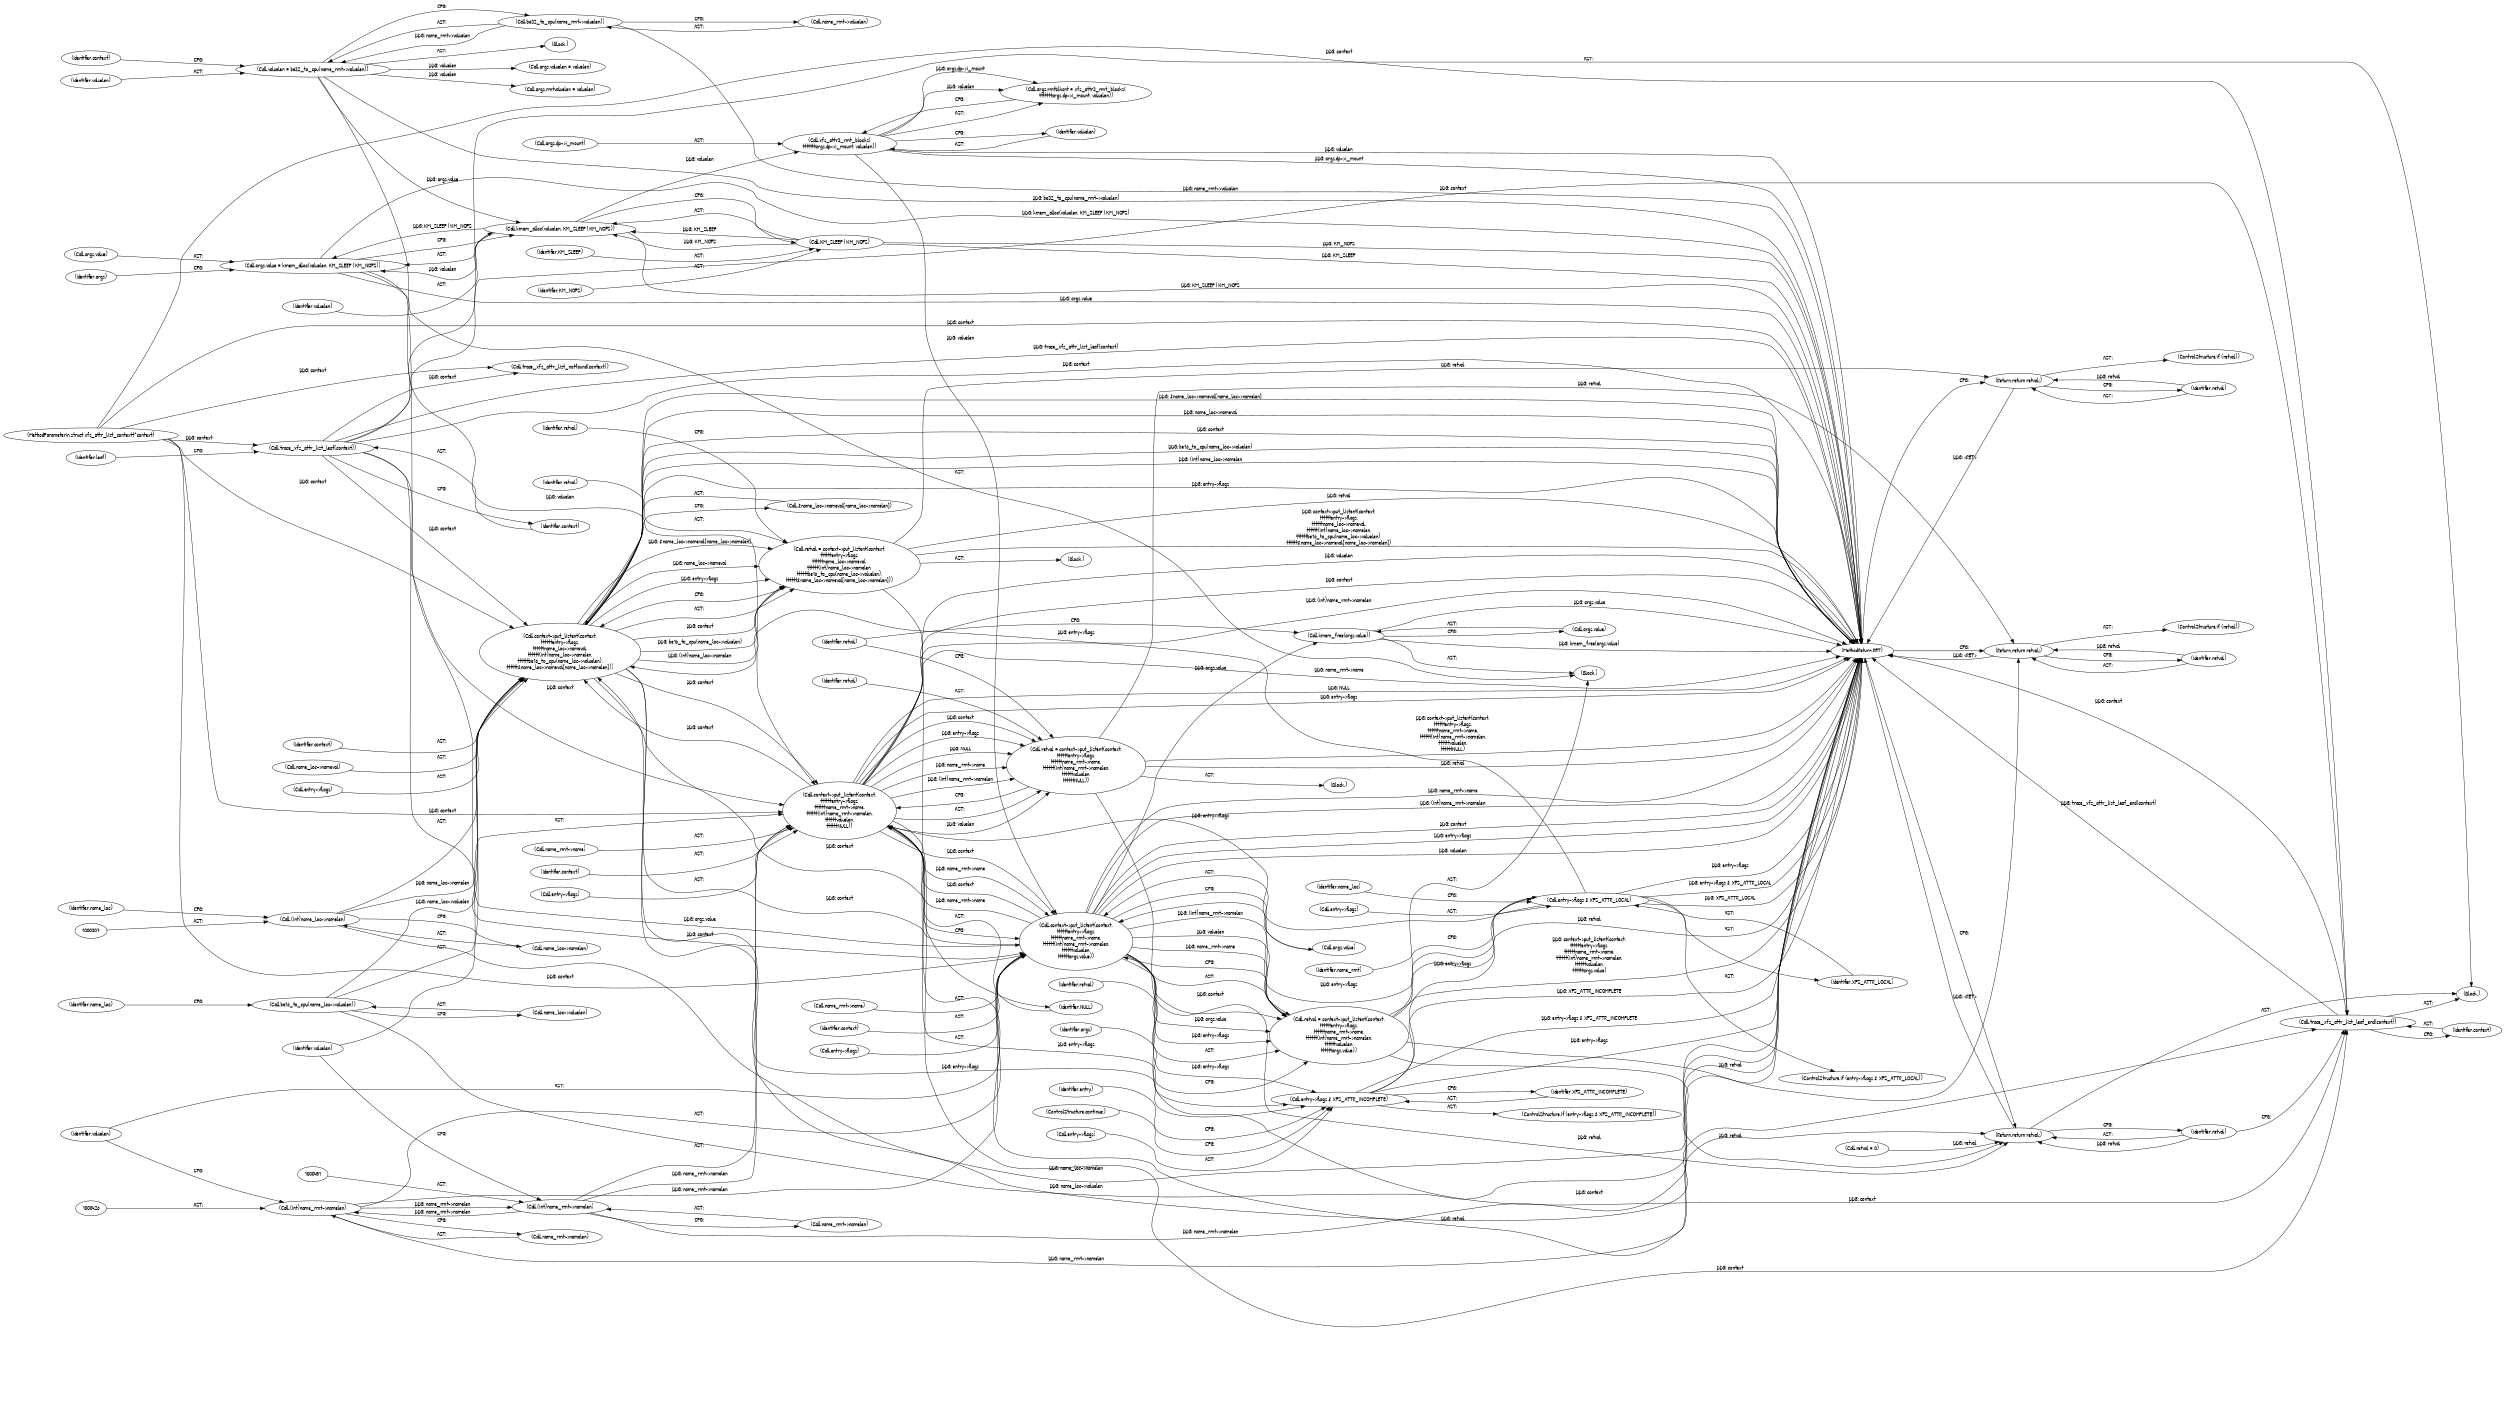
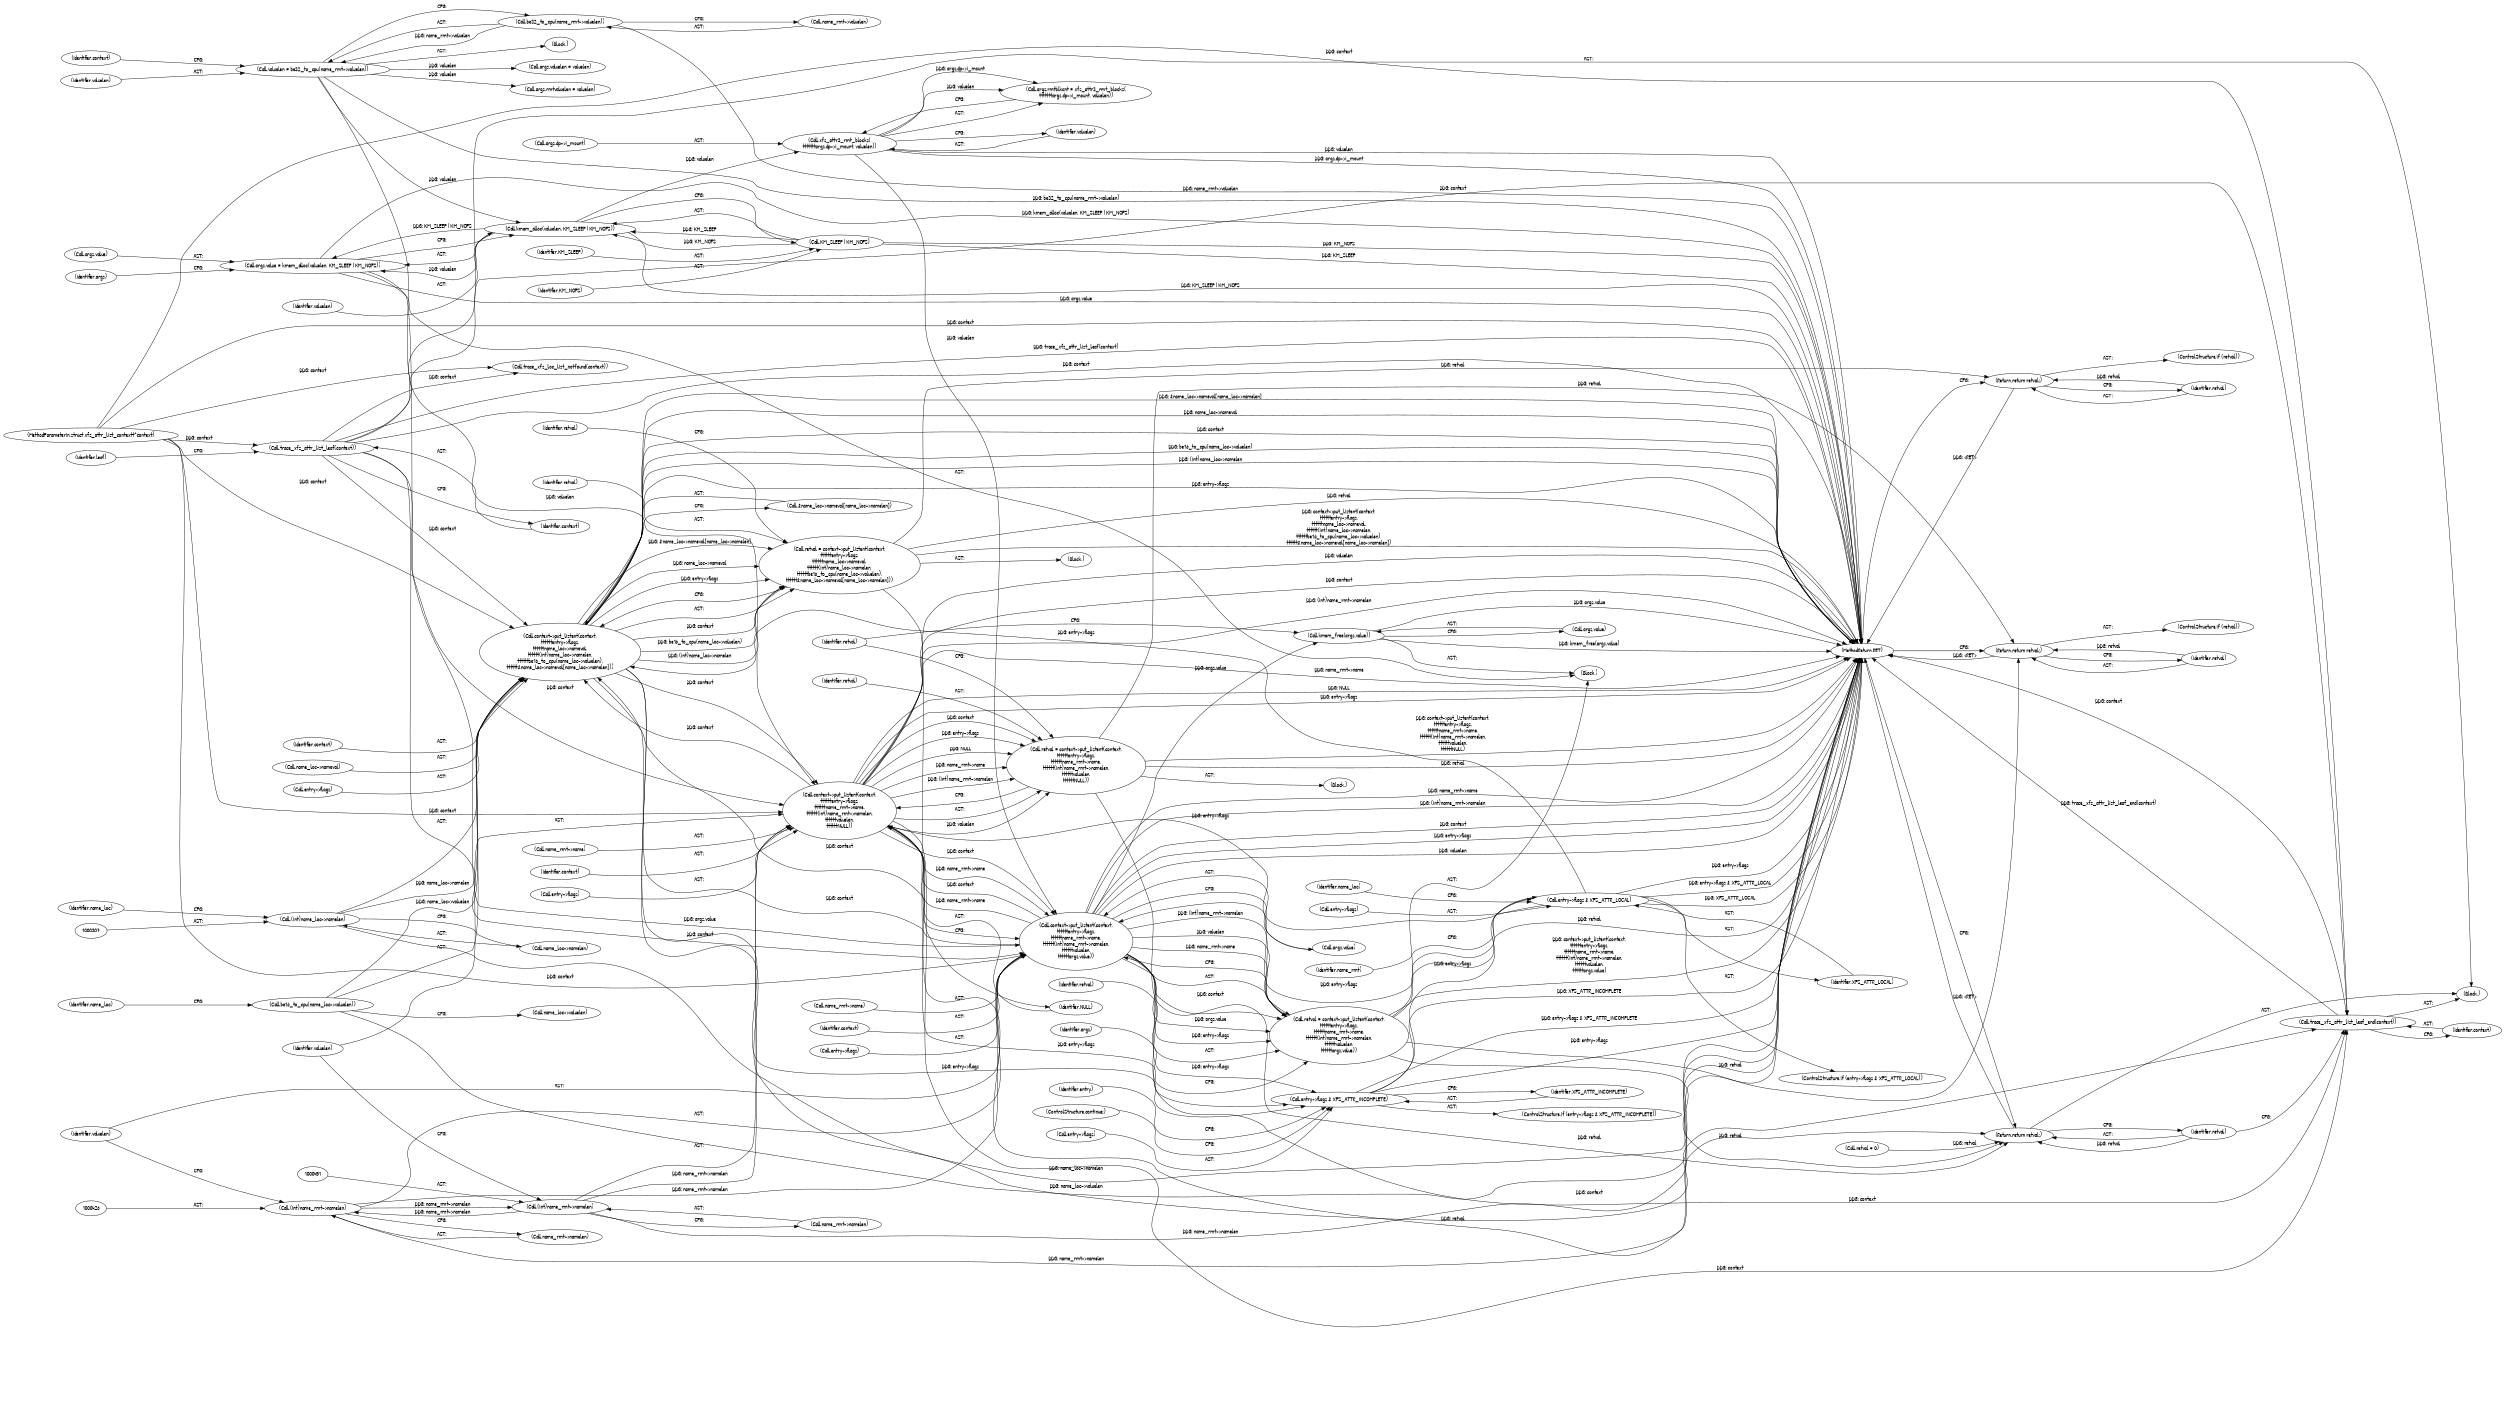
(443, 180) -> (443, 180)
(560, 367) -> (560, 367)
(448, 1009) -> none
